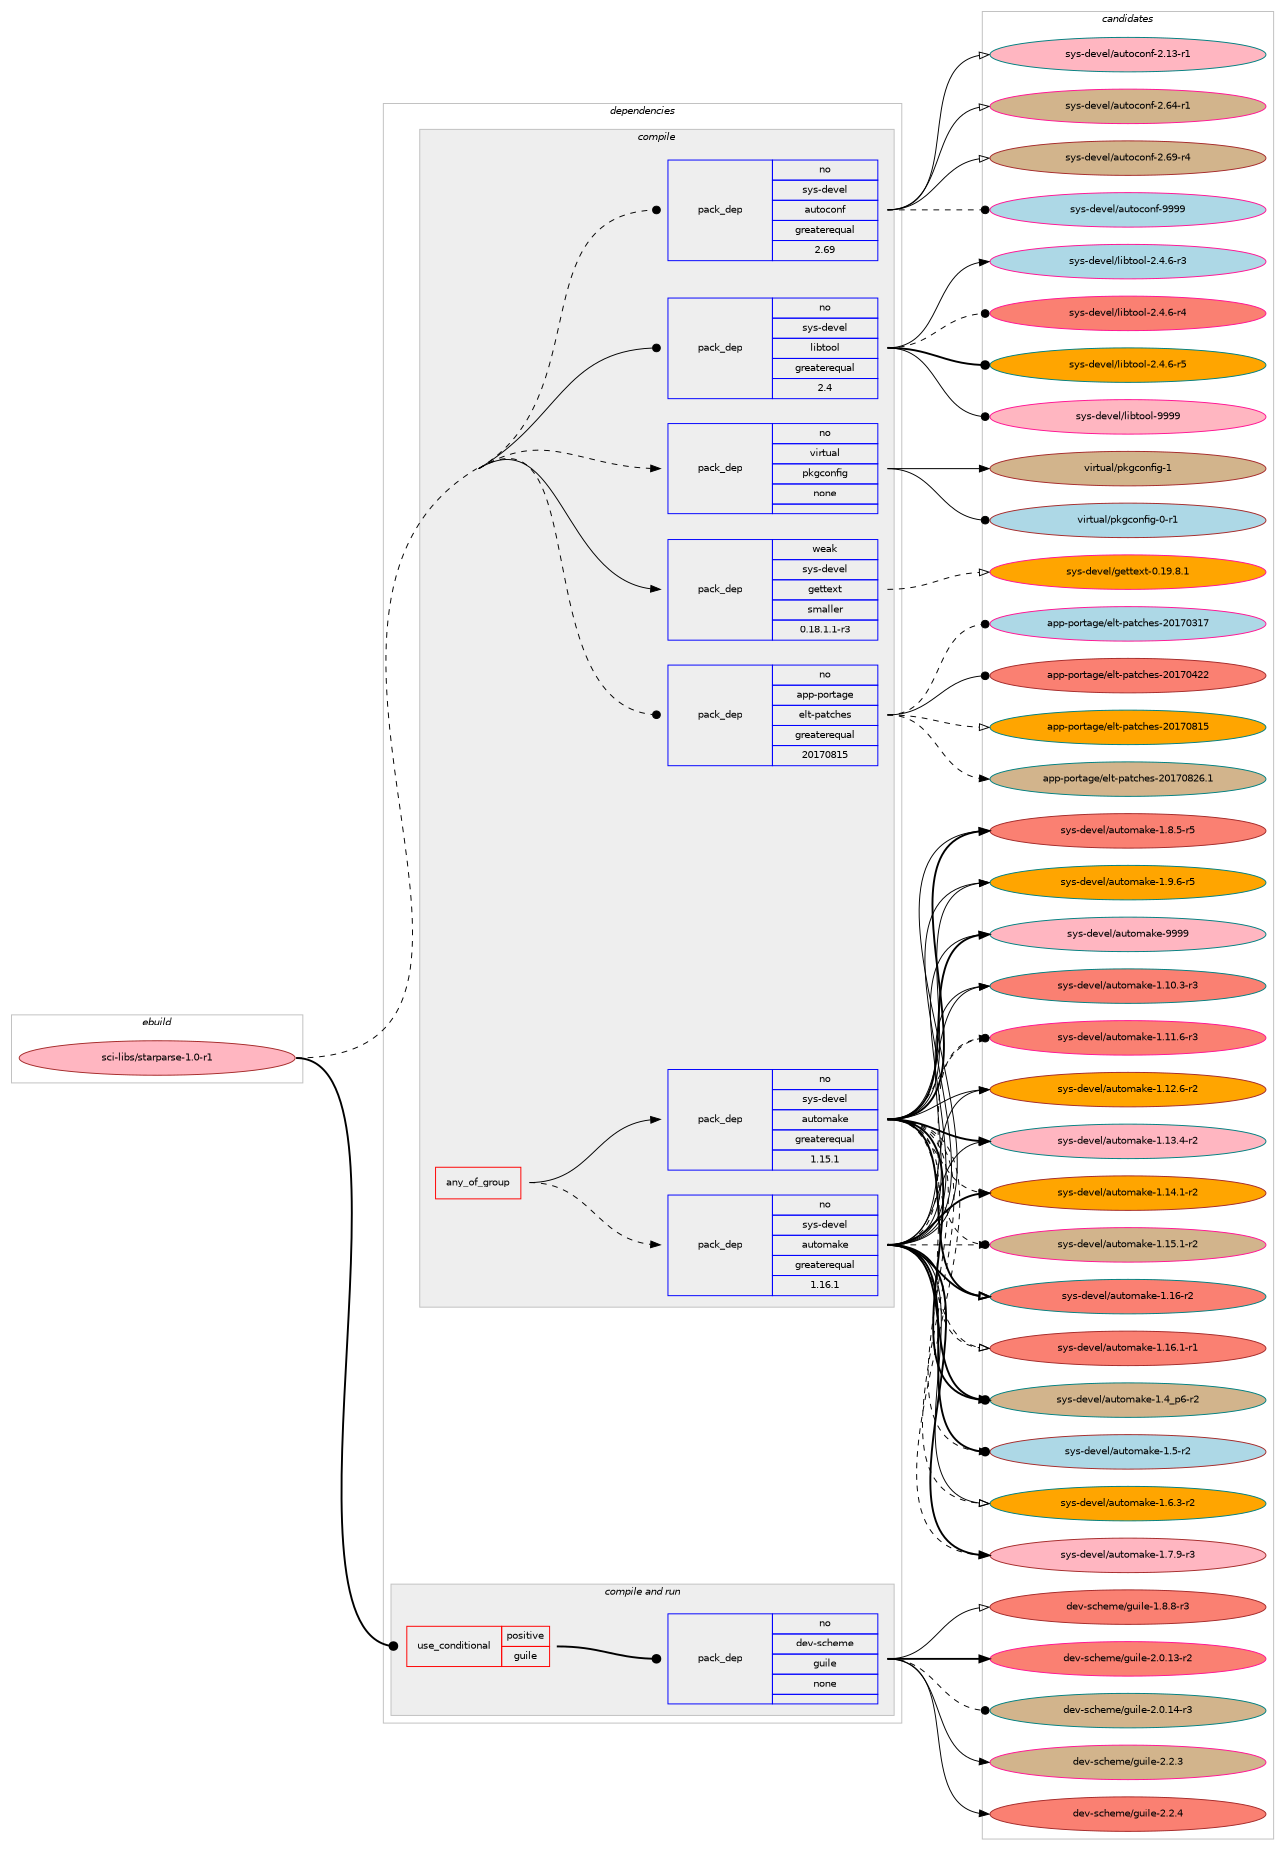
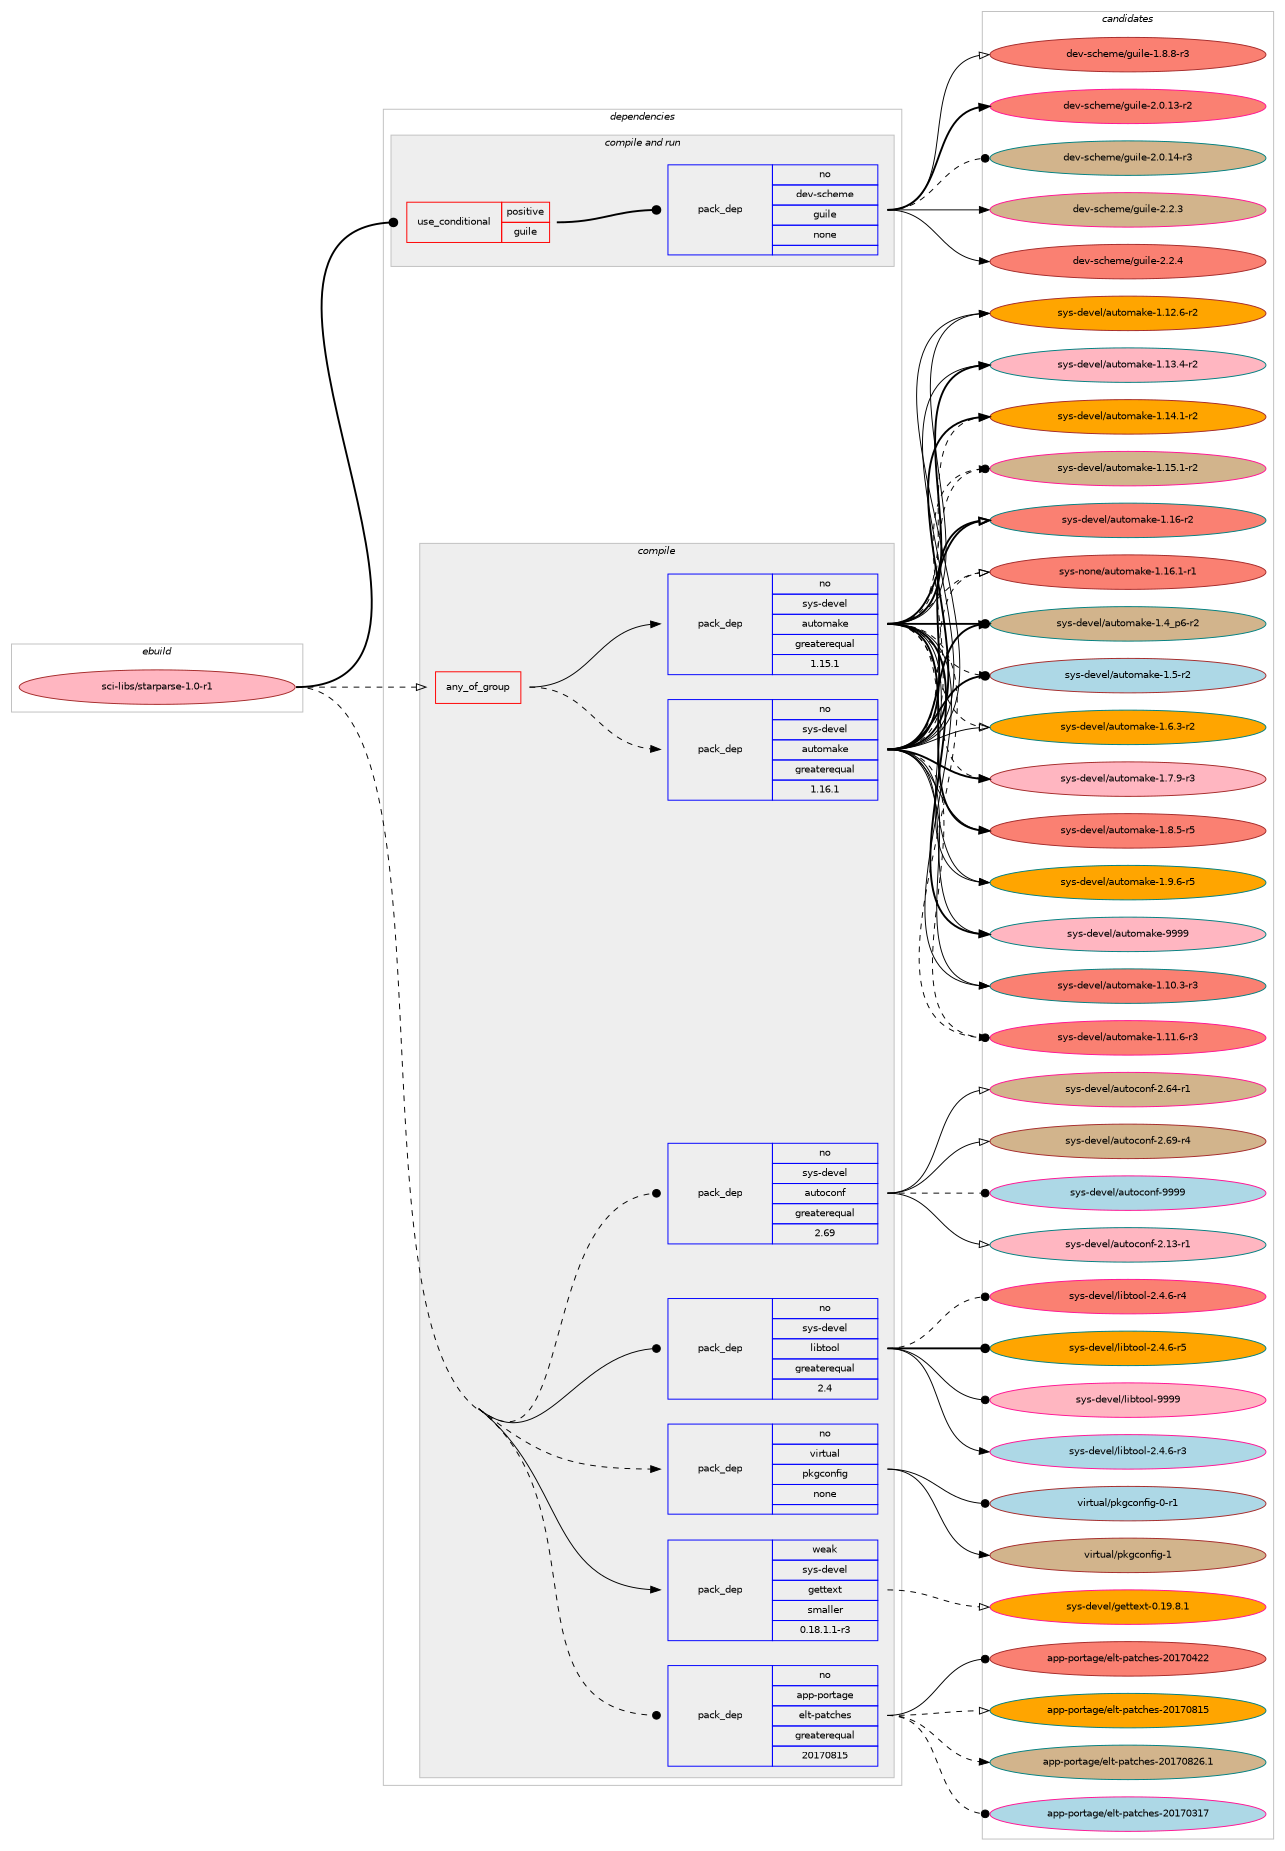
none -> (356, 687)
(1128, 1348) -> (1128, 572)
